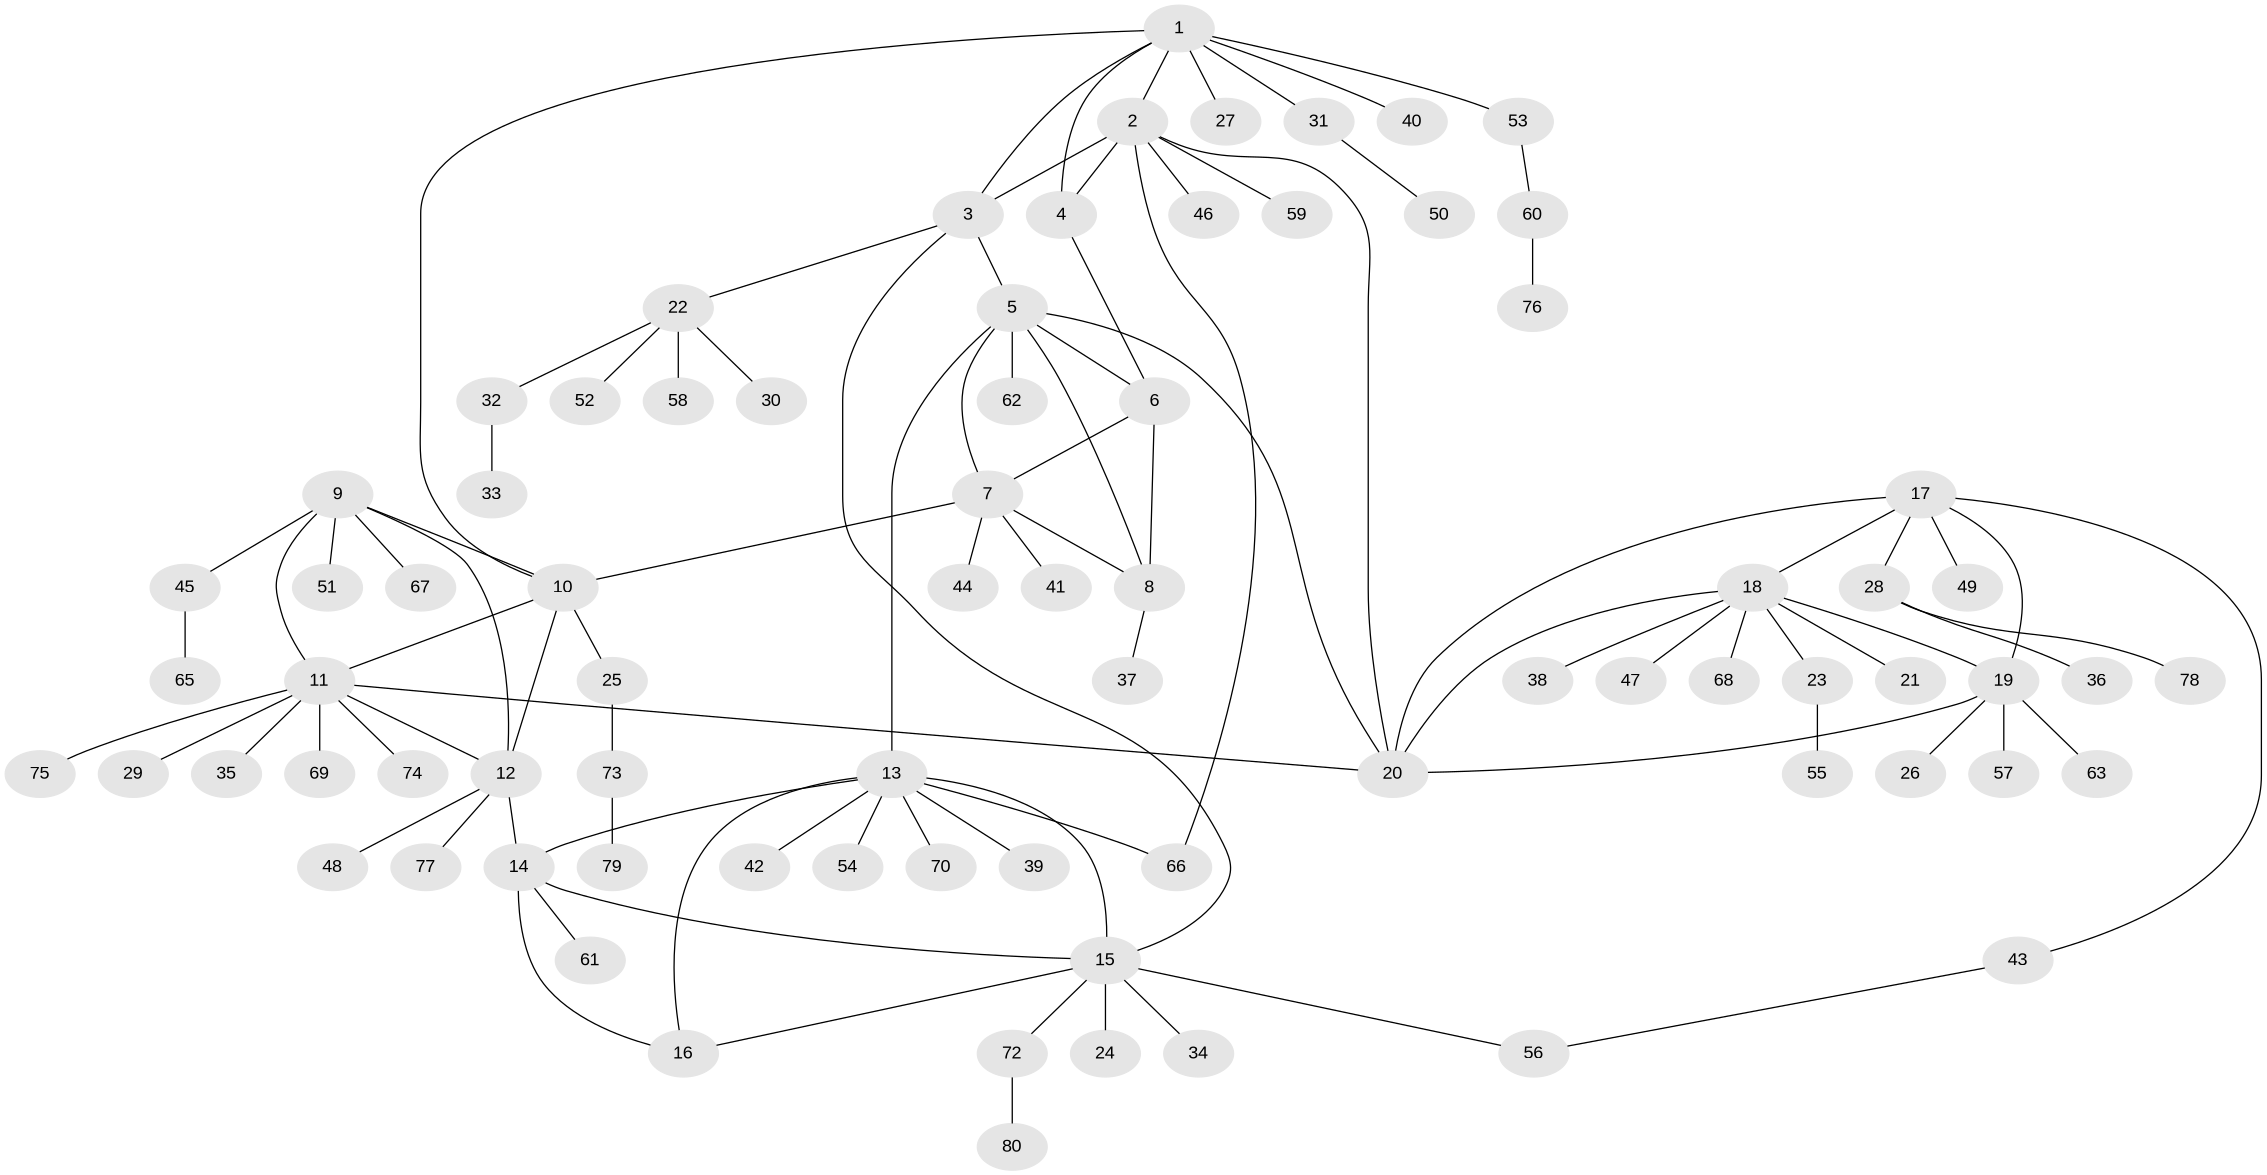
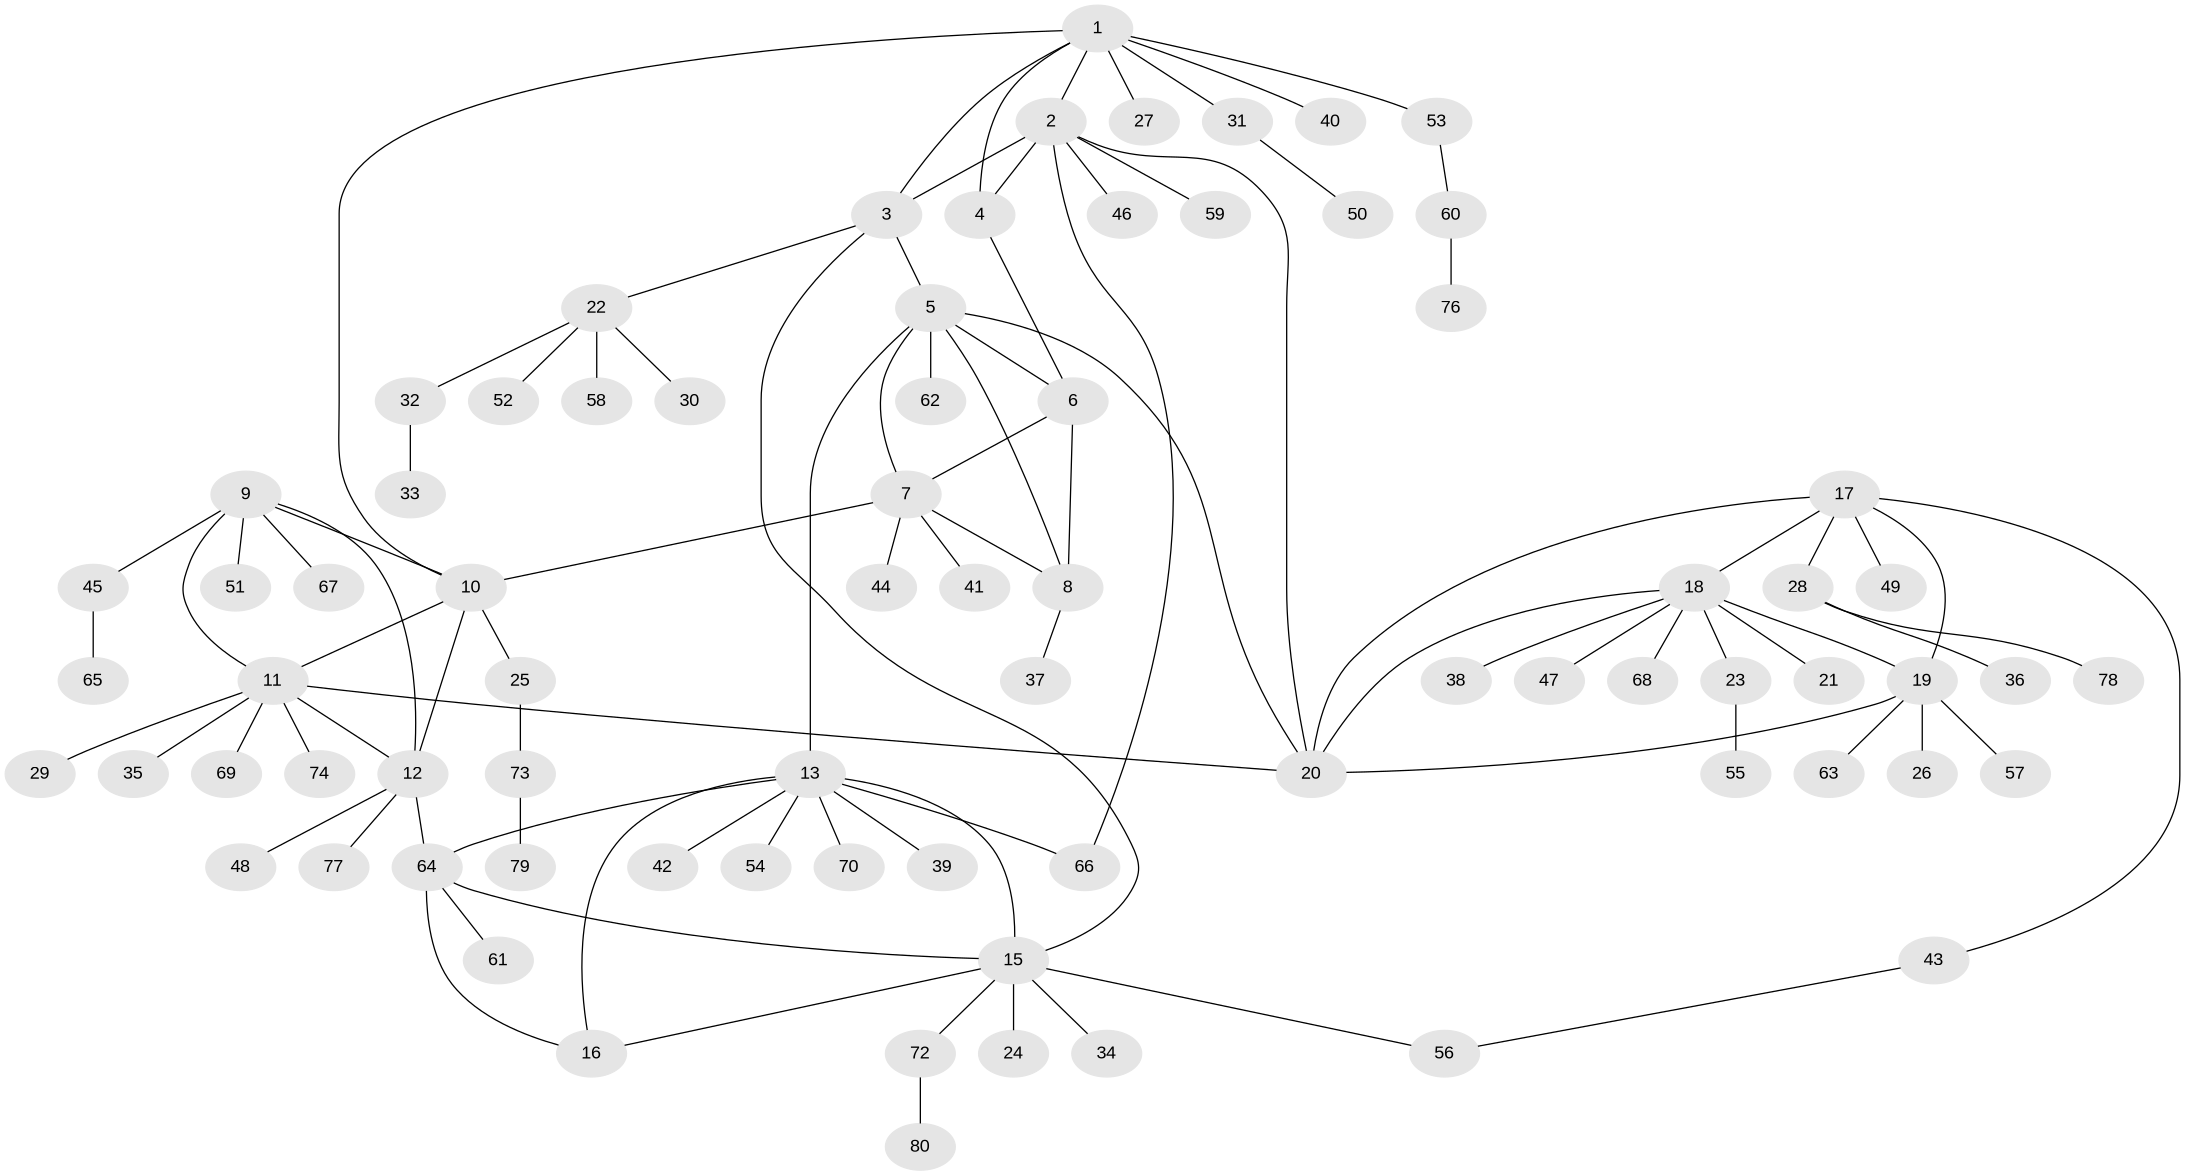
(40, 774) -> none
(519, 867) -> (427, 867)
